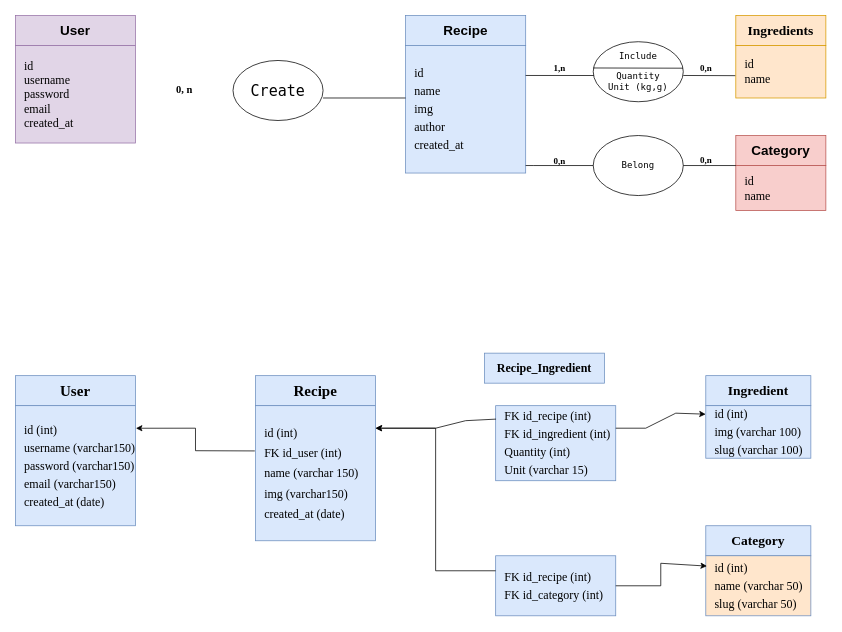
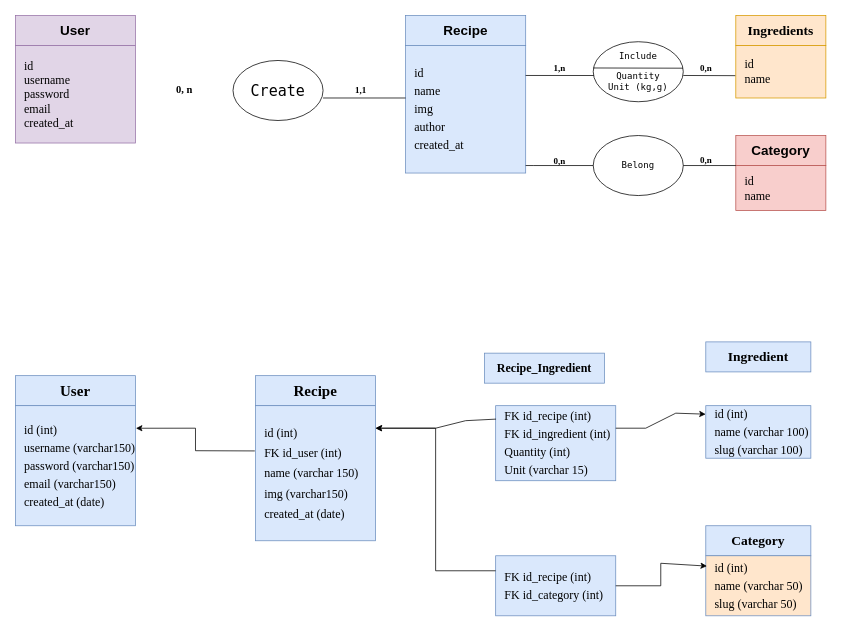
none -> (360, 90)
(758, 390) -> (758, 357)
(756, 432) -> (757, 432)
